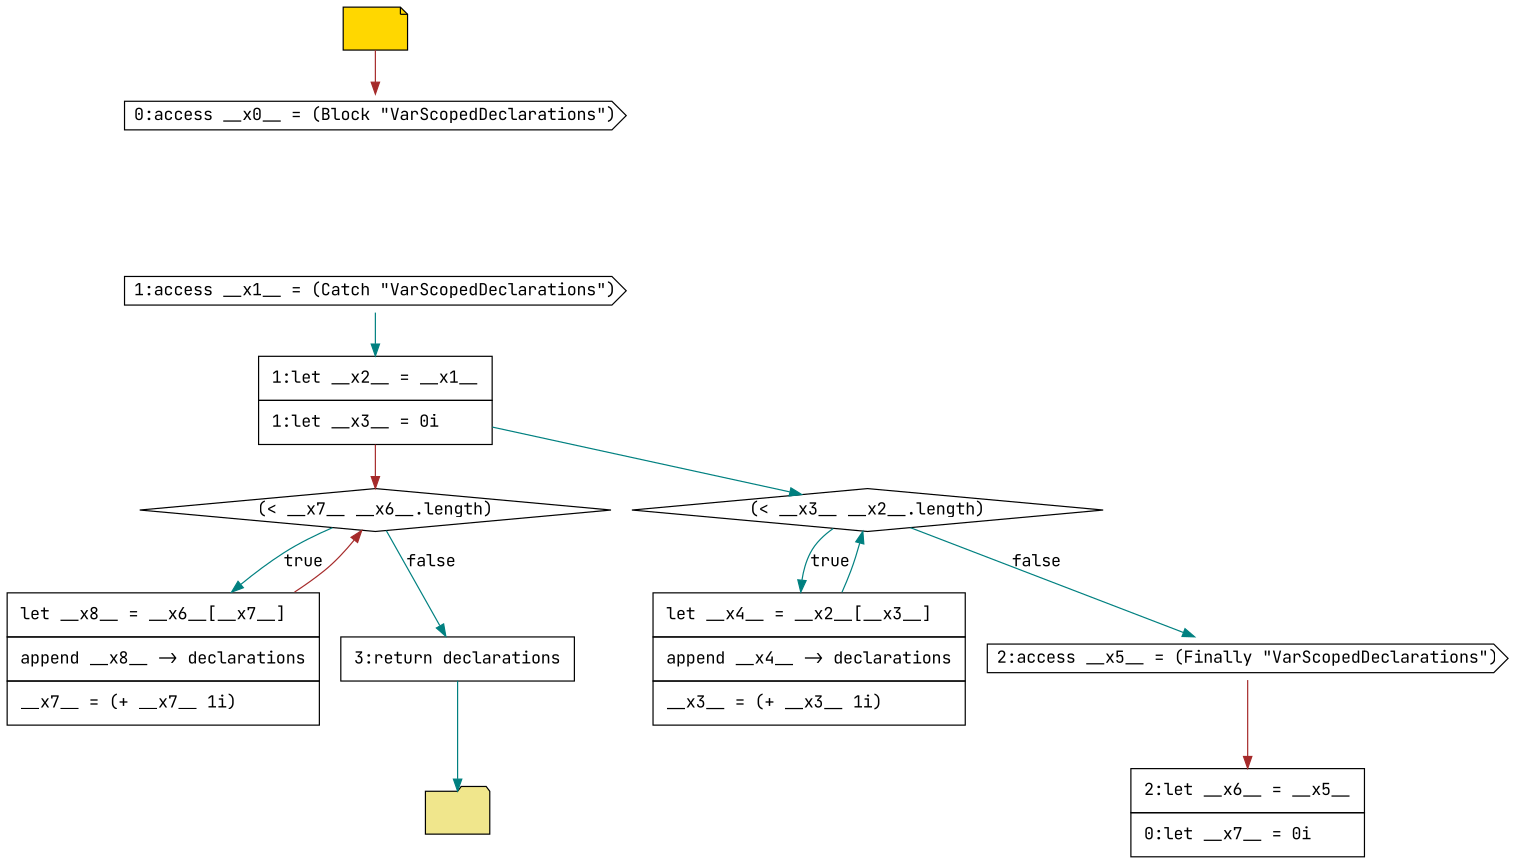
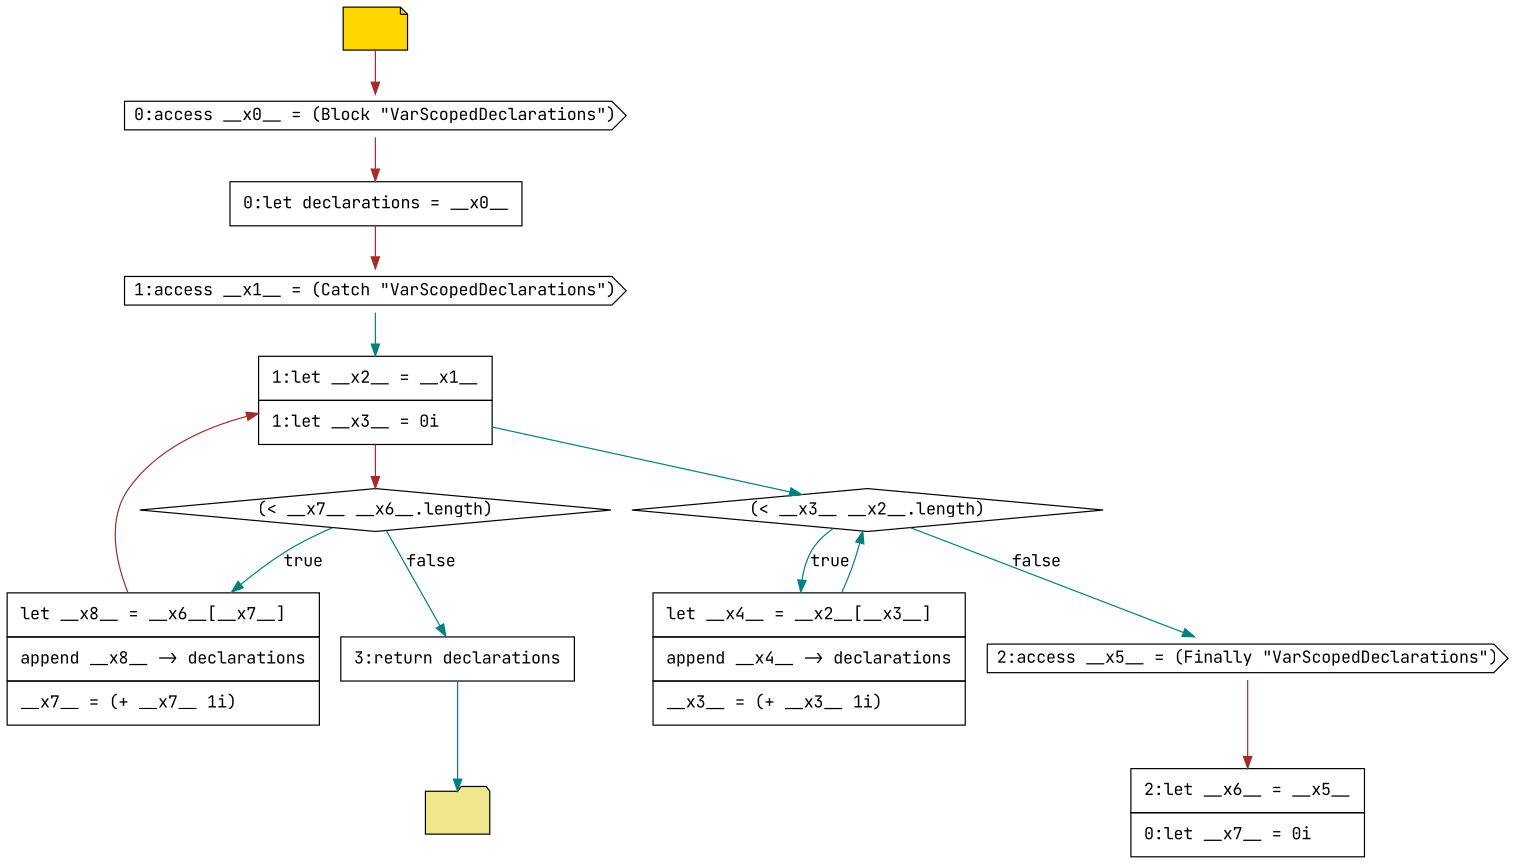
none -> (375, 203)
(327, 569) -> (139, 476)
